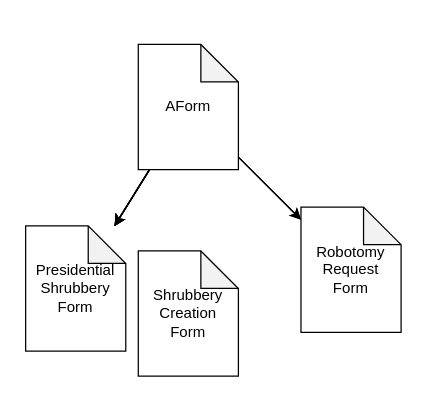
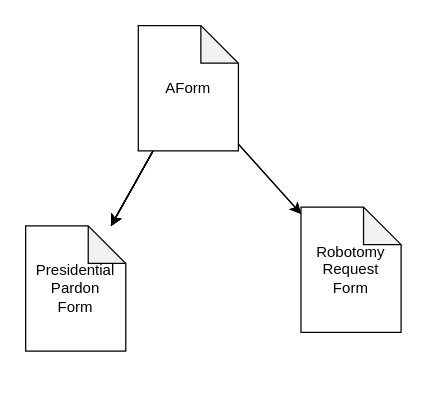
(188, 107) -> (188, 88)
(76, 288) -> (76, 288)
(188, 313) -> none
